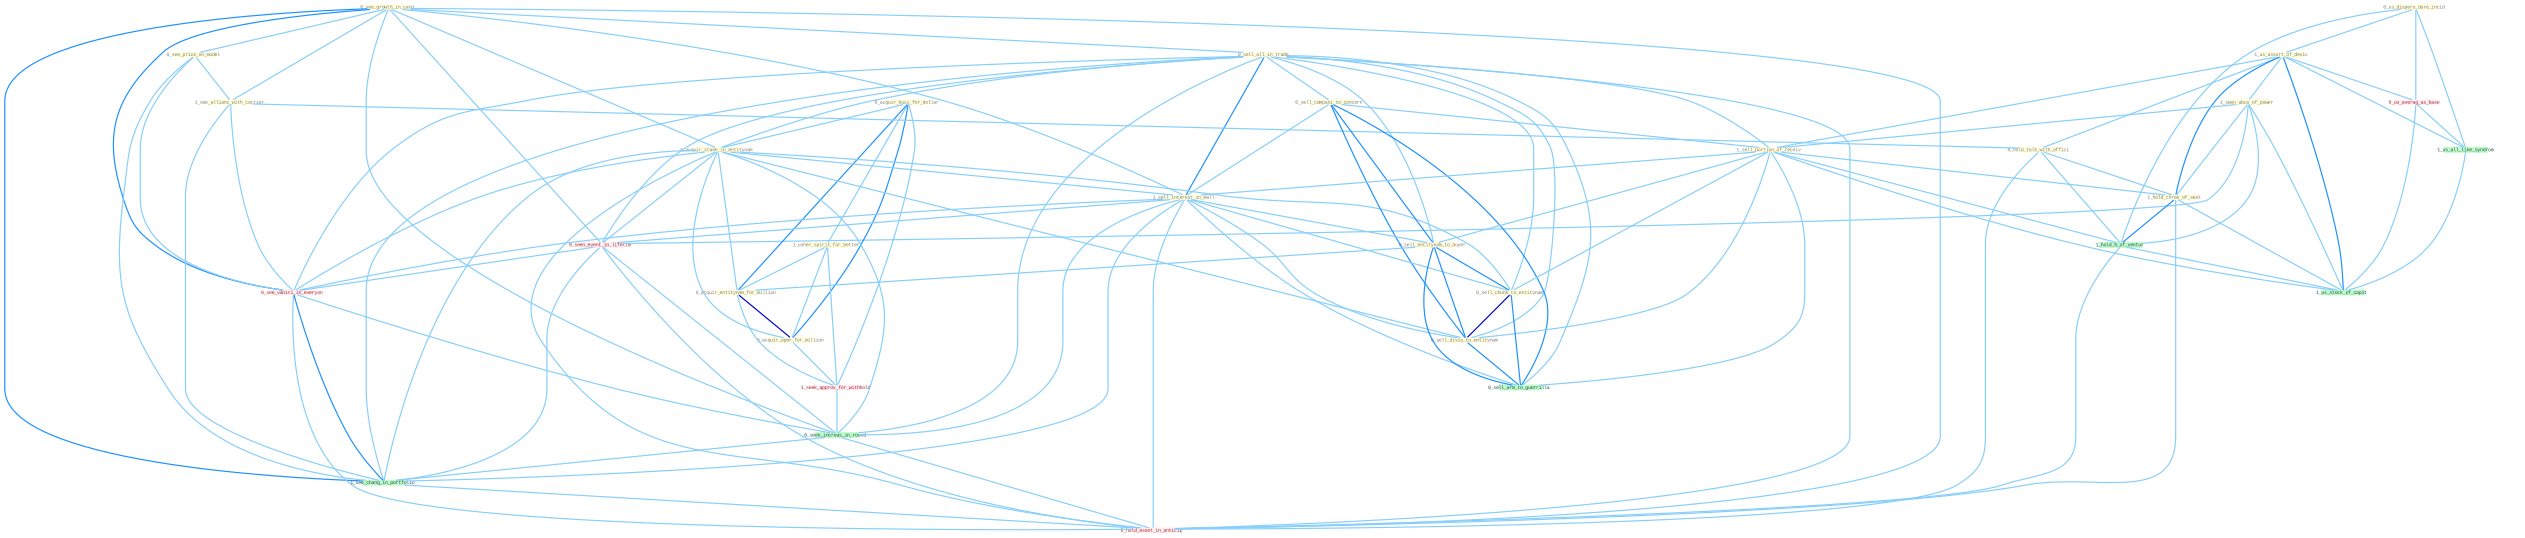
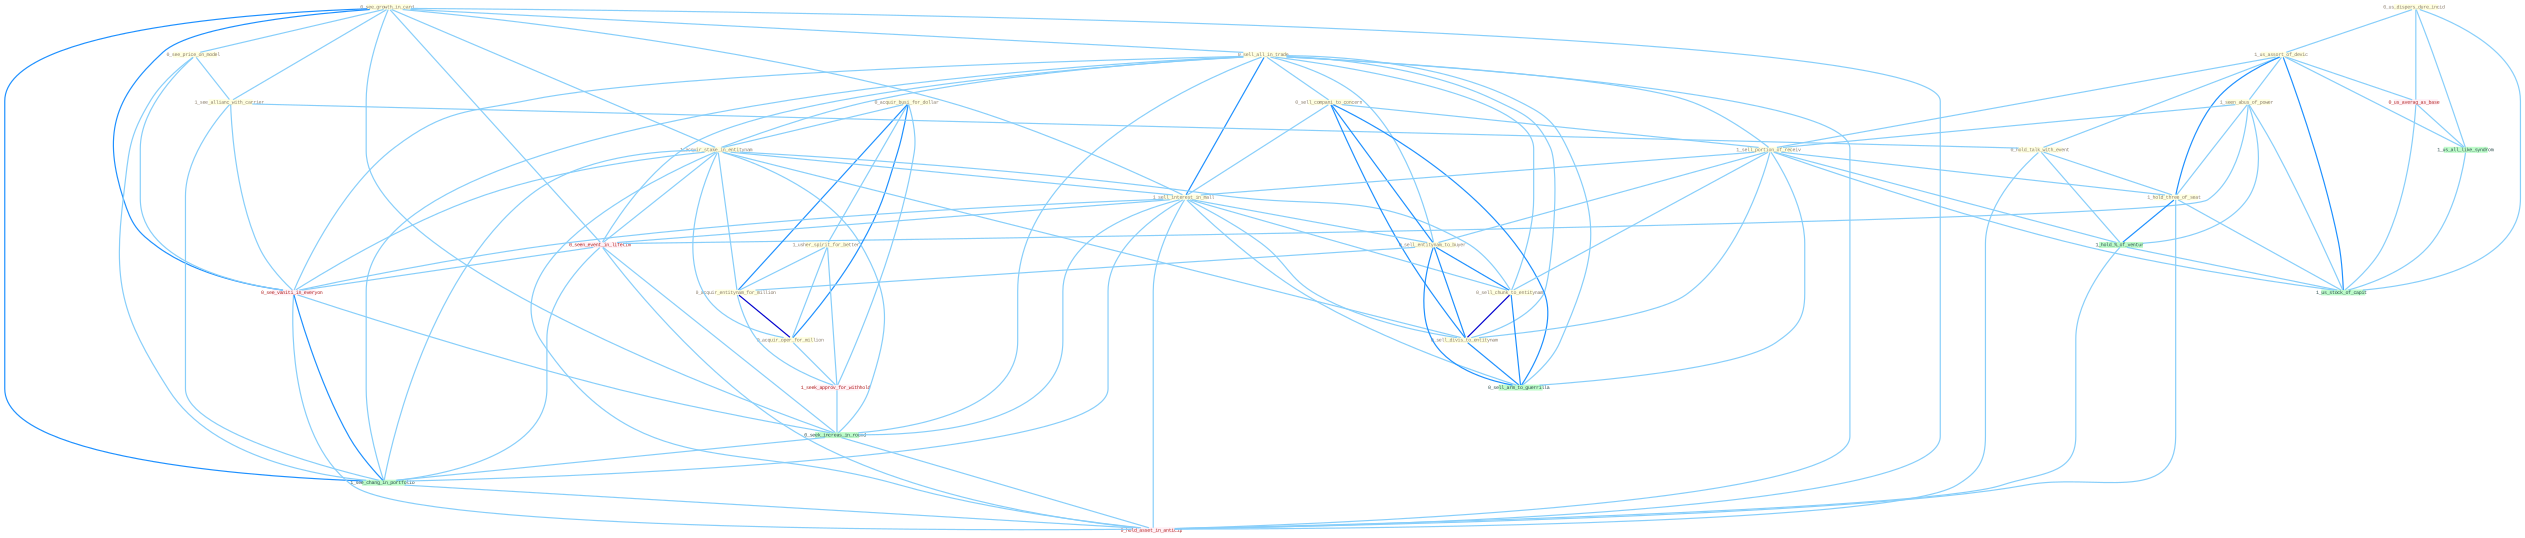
(2200, 97) -> (2520, 177)
(2040, 150) -> (2040, 150)
